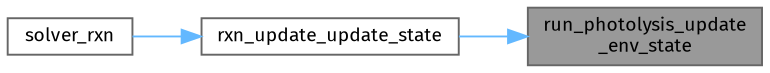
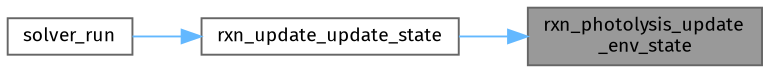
(70, 36) -> (70, 36)
(645, 36) -> (645, 36)
